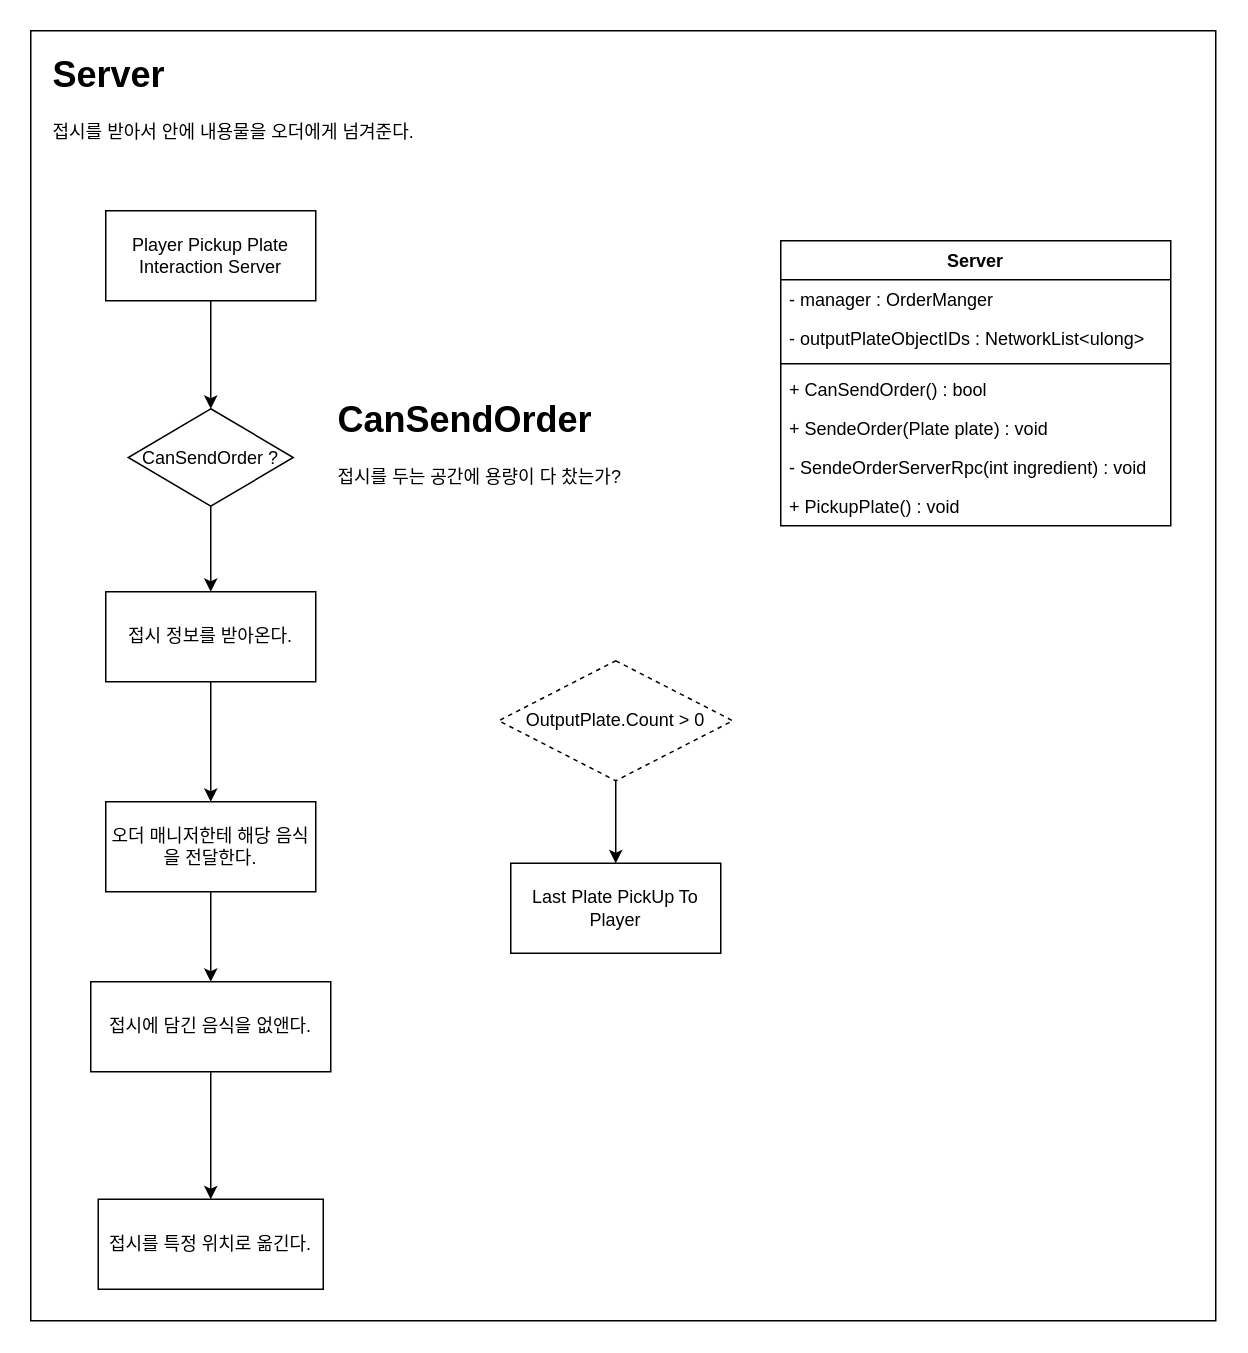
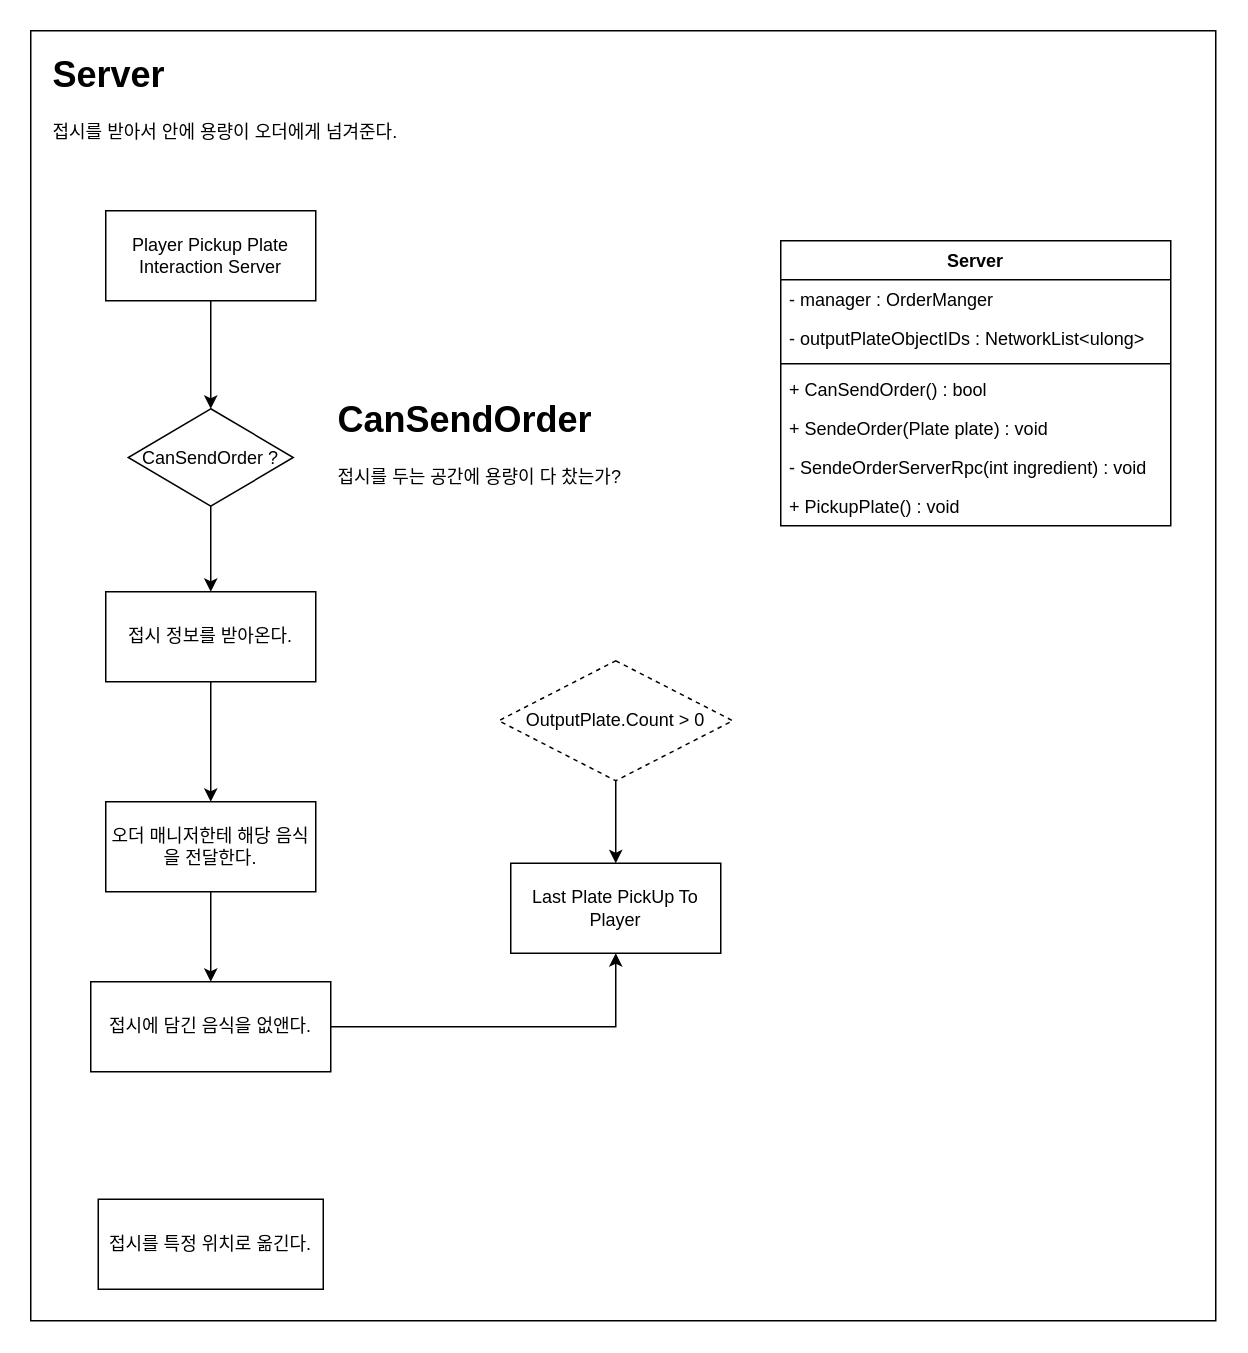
(249, 52) -> (240, 52)
(211, 1130) -> (505, 1027)
